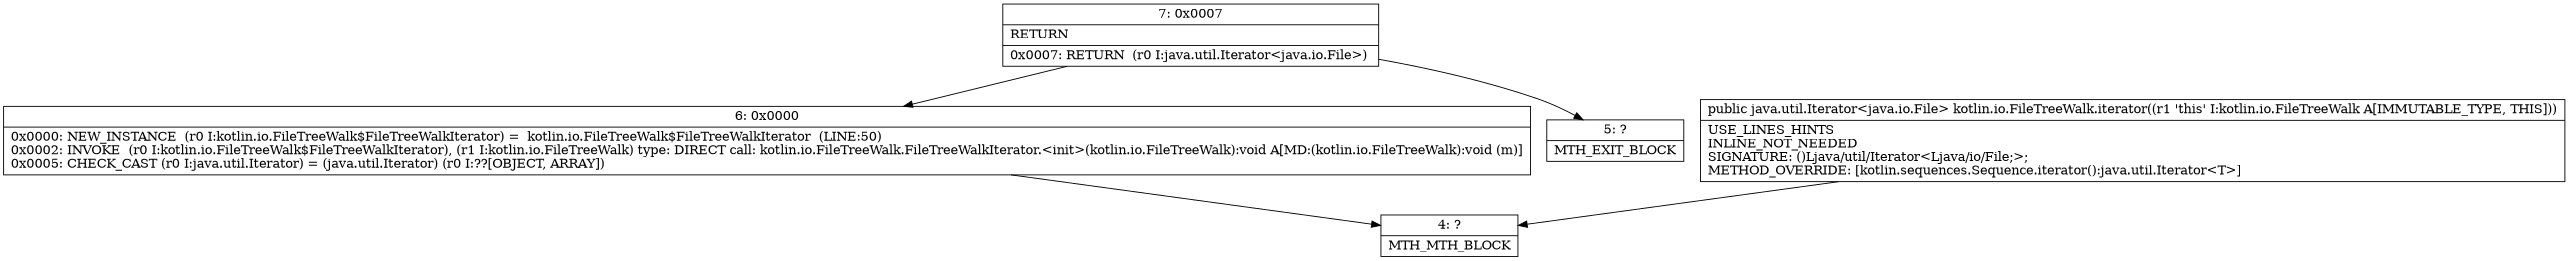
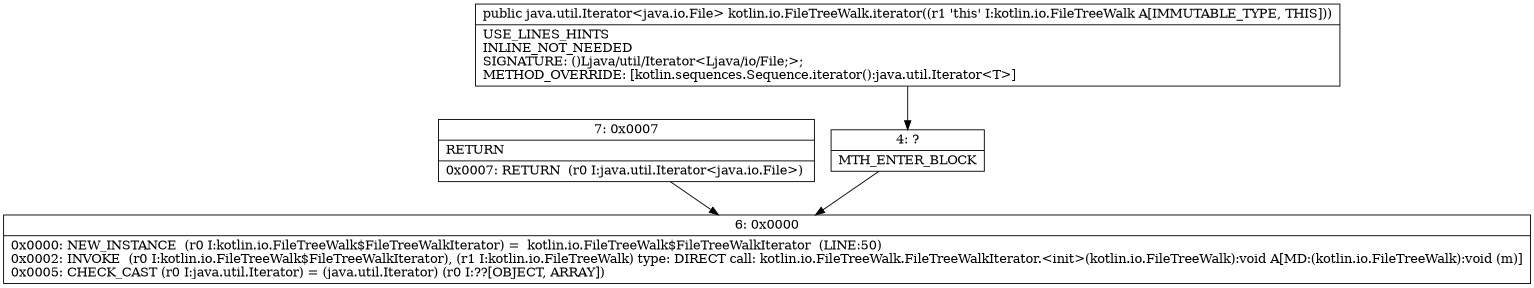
(1615, 141) -> none
(1191, 200) -> (851, 191)
(1449, 246) -> (908, 160)
